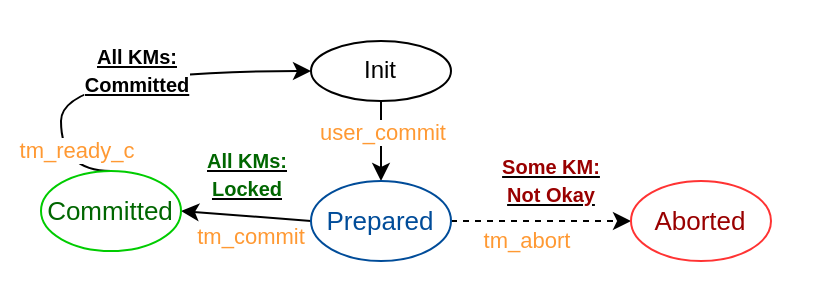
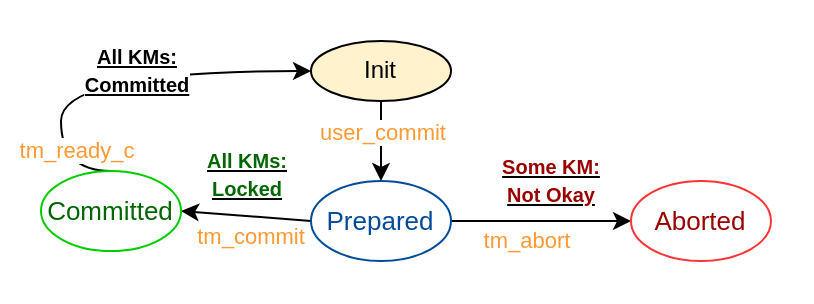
(381, 71) -> (381, 71)
(536, 221) -> (536, 221)
